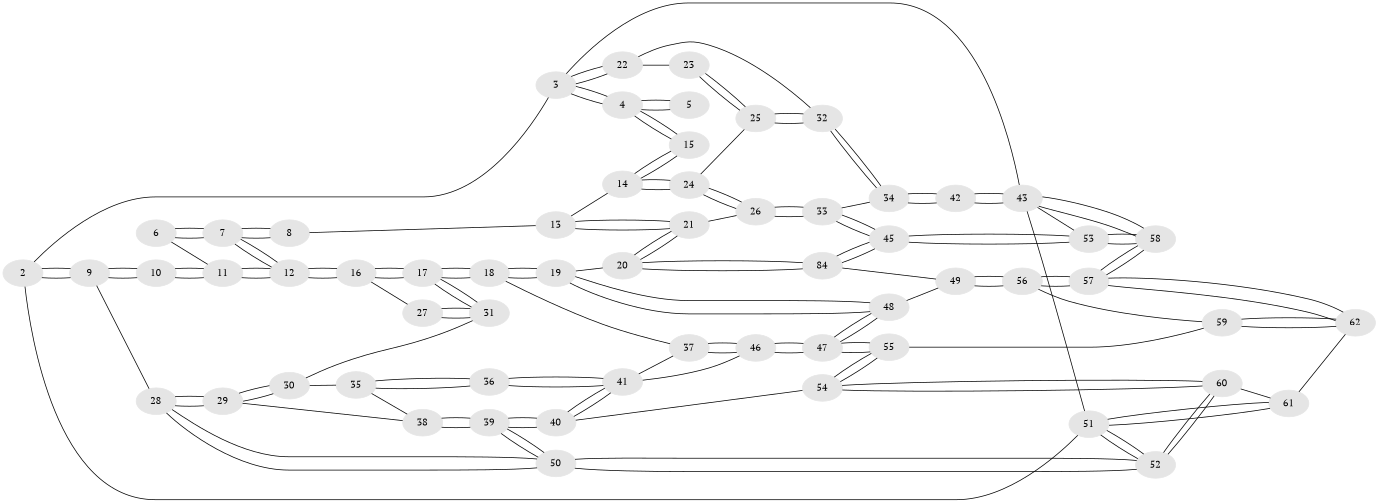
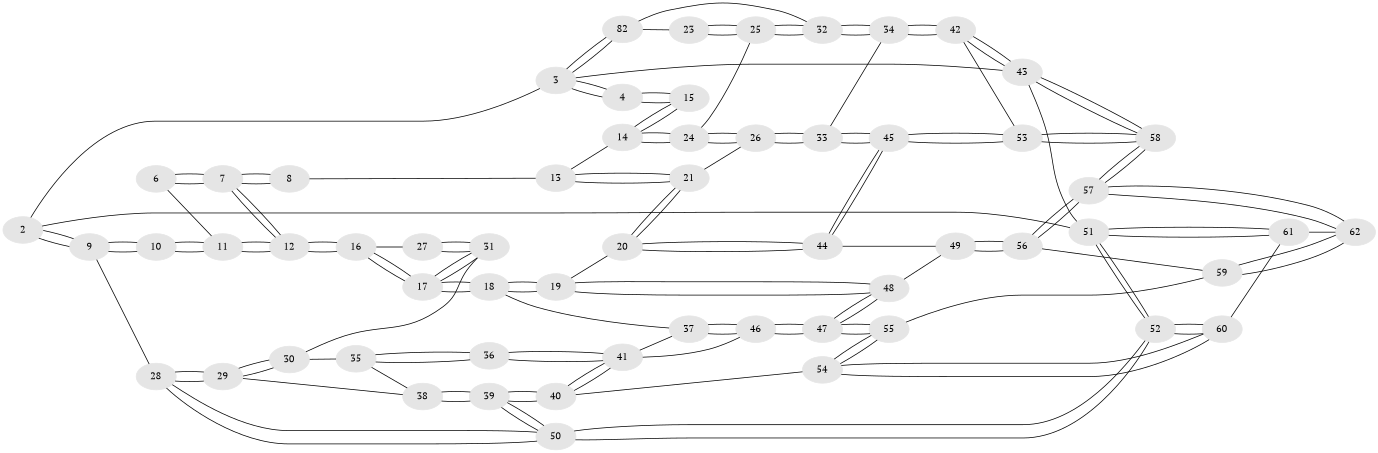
(623, 65) -> (623, 29)
(689, 105) -> none
(1056, 219) -> (989, 84)
(822, 266) -> (822, 246)
